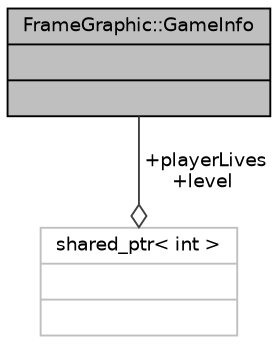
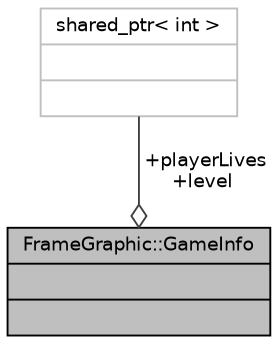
(139, 160) -> (139, 160)
